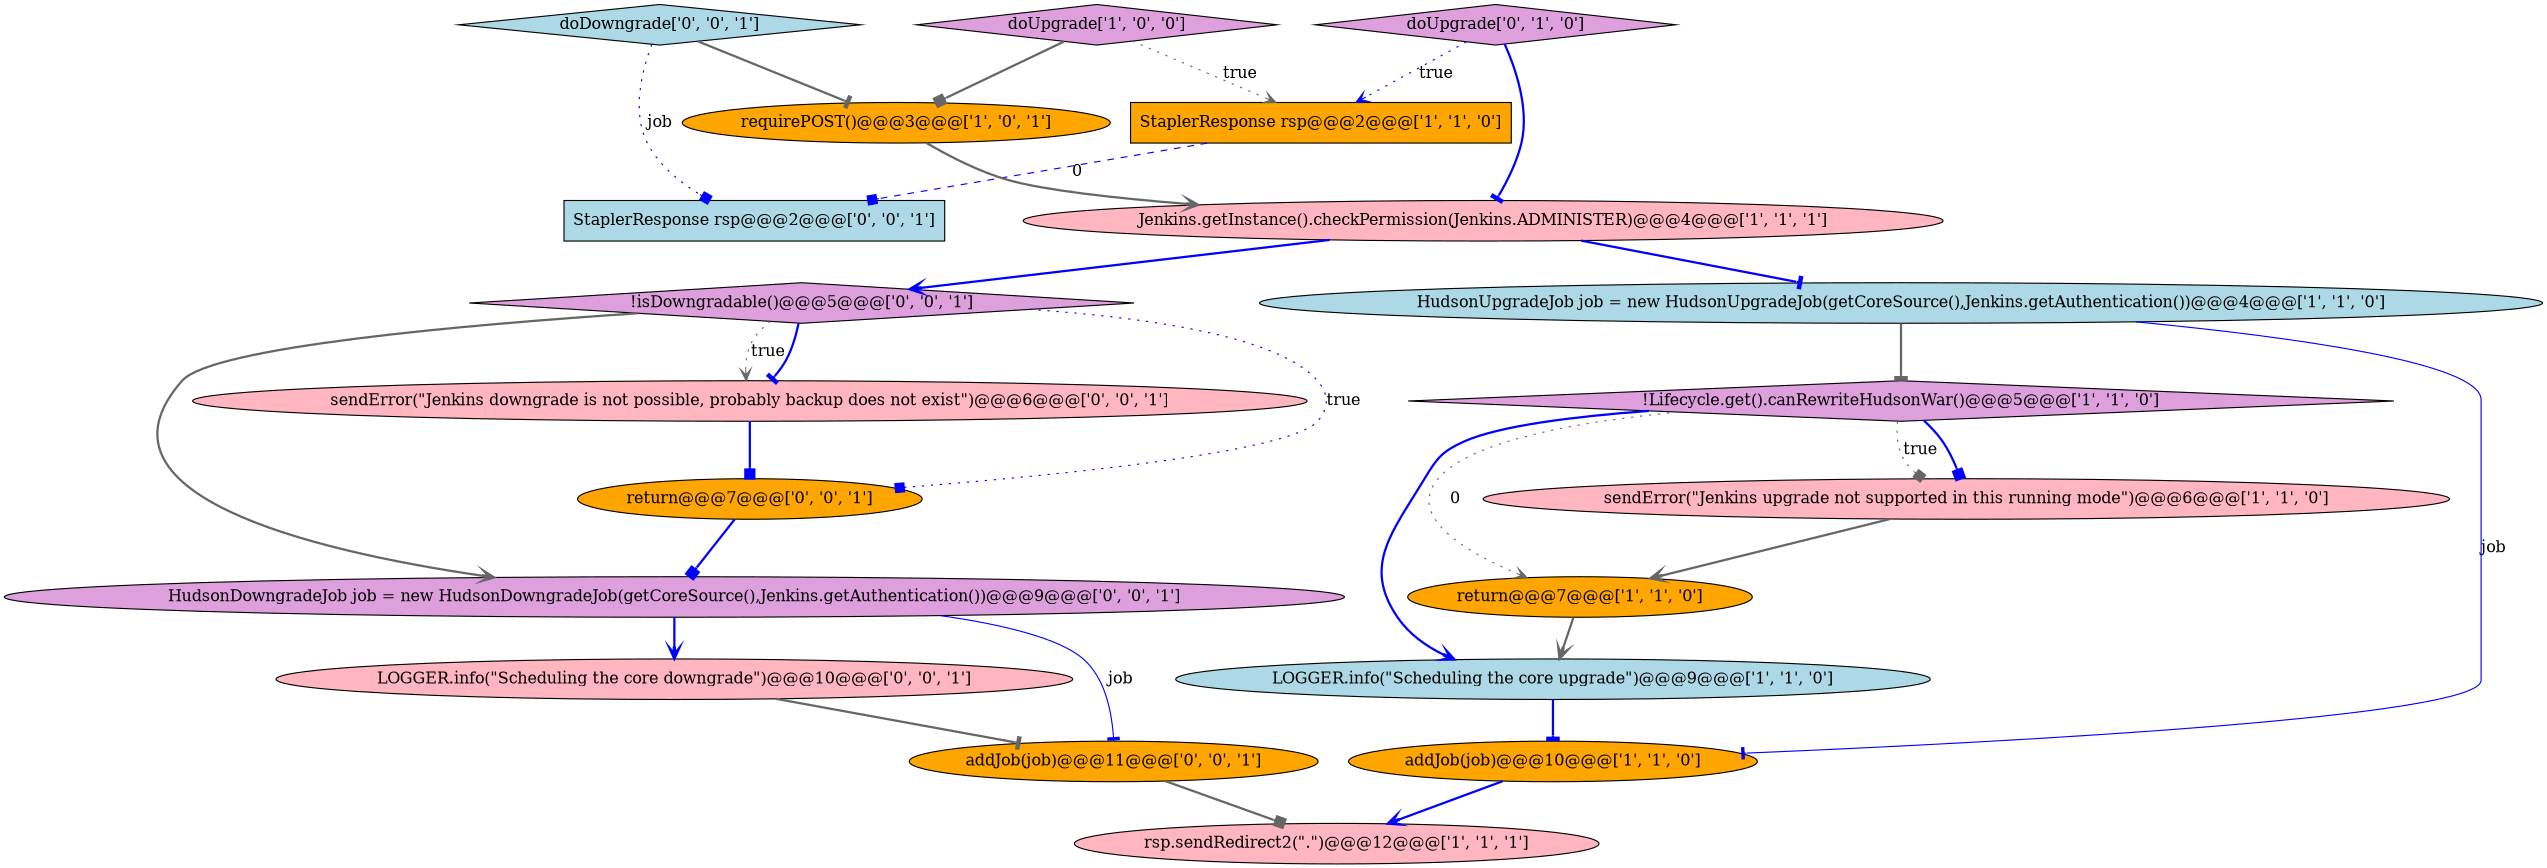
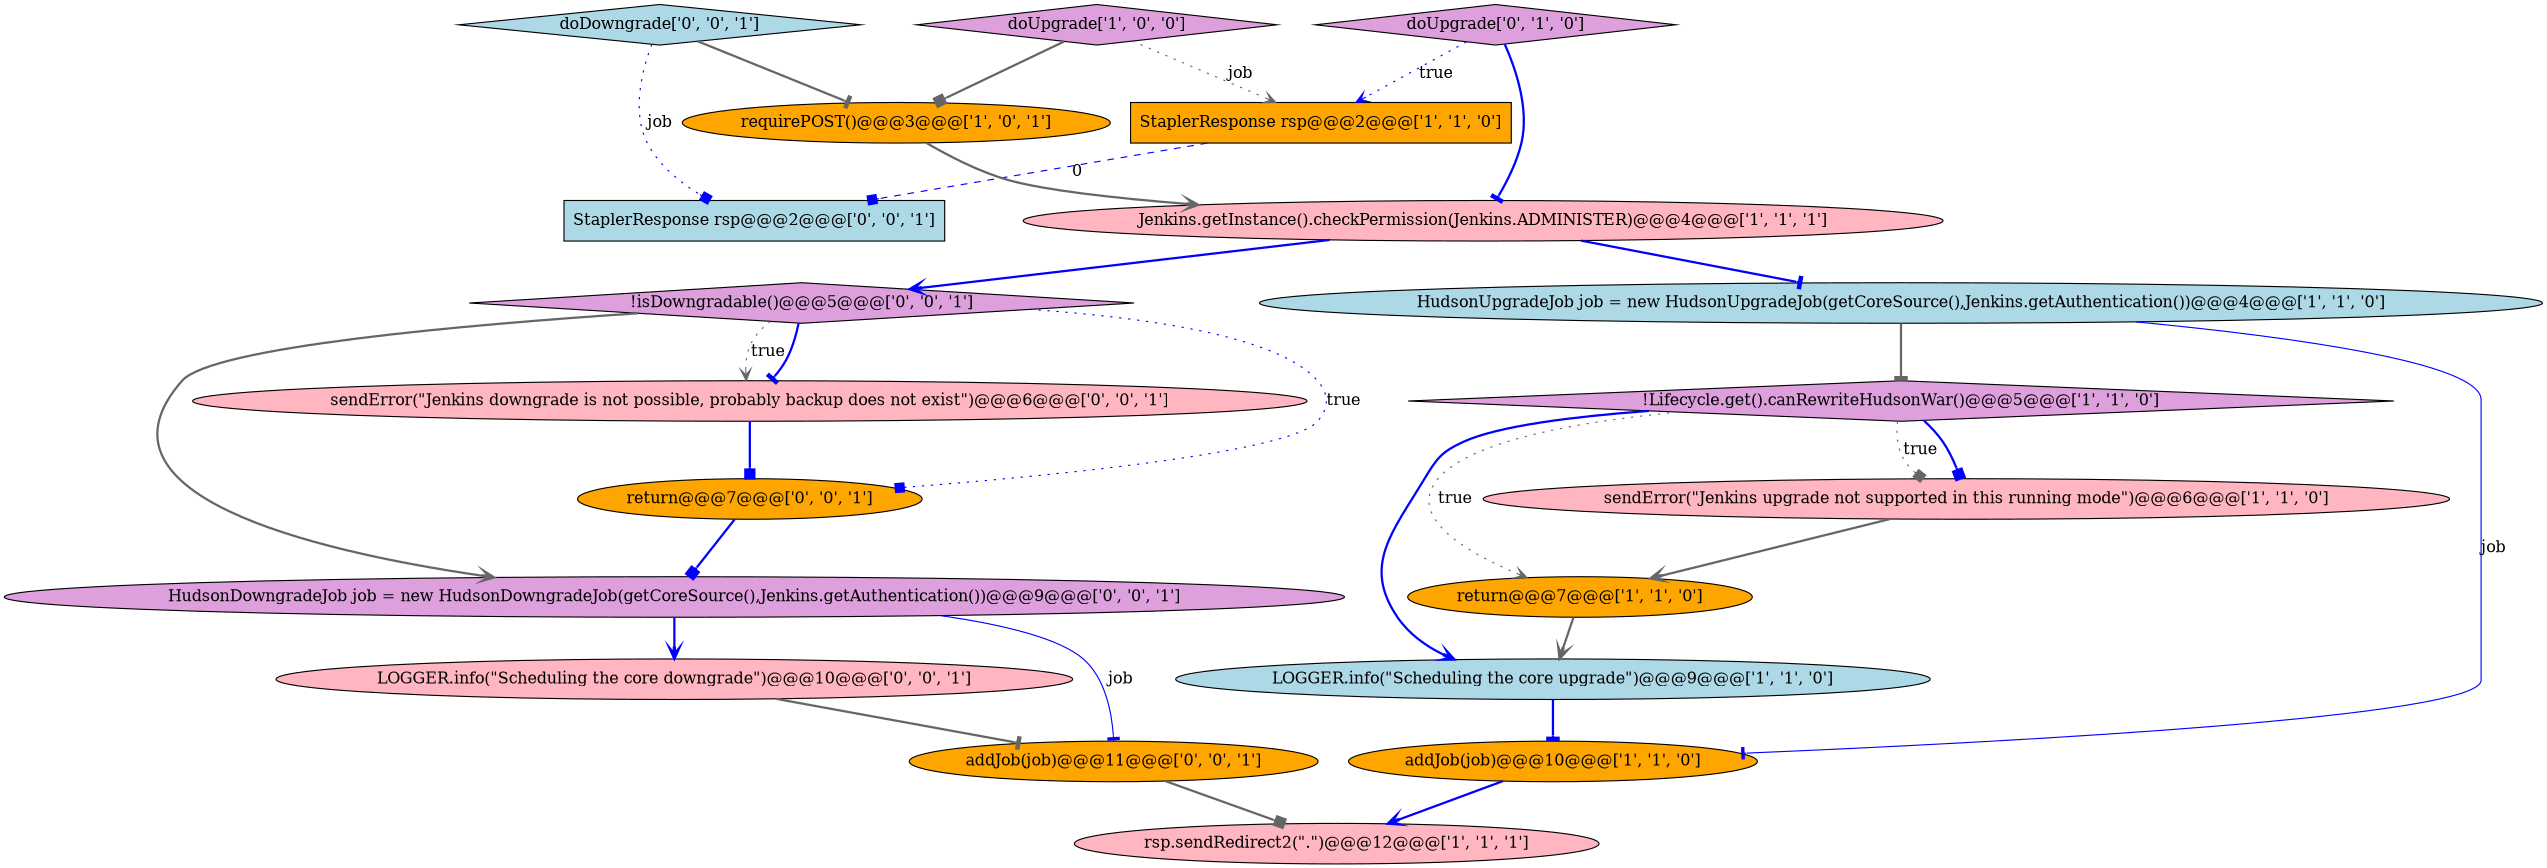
(1240, 74) -> (1240, 74)
(1456, 499) -> (1456, 499)
